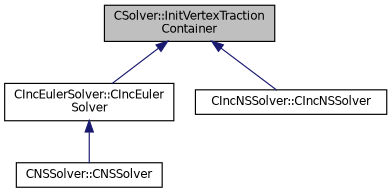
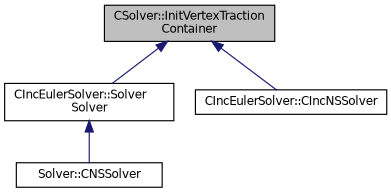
(89, 102) -> (89, 102)
(291, 102) -> (291, 102)
(89, 175) -> (89, 175)
